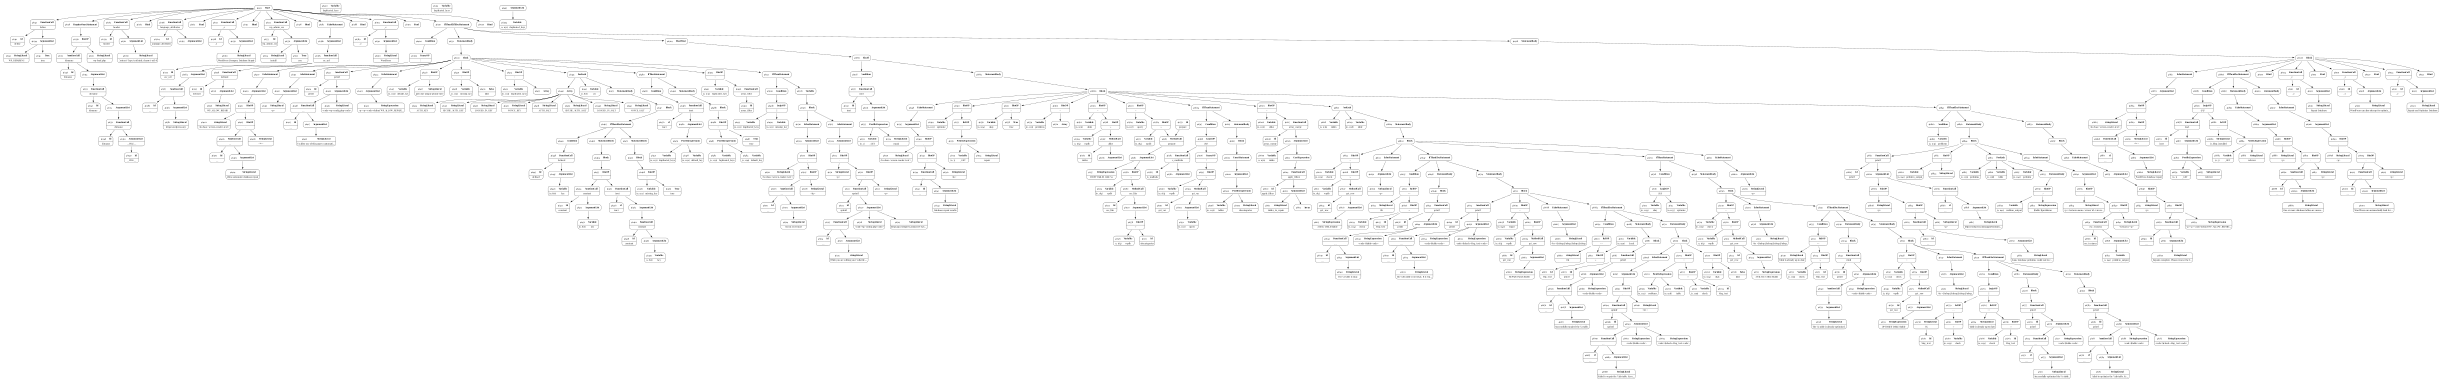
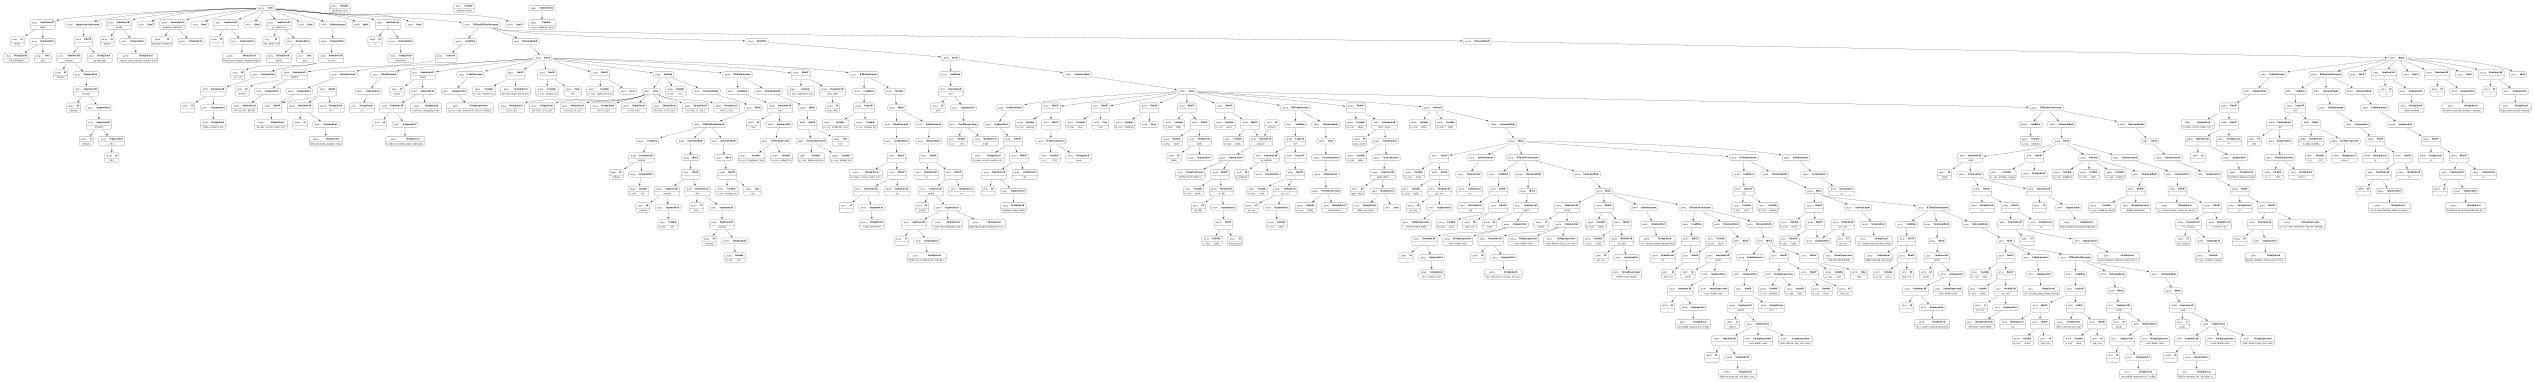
(245, 115) -> (301, 99)
(1732, 232) -> (1816, 233)
none -> (1907, 307)
(1926, 332) -> (2043, 332)
